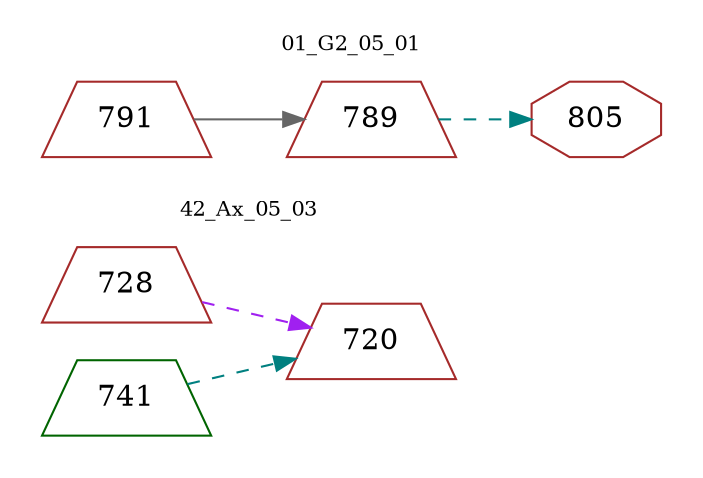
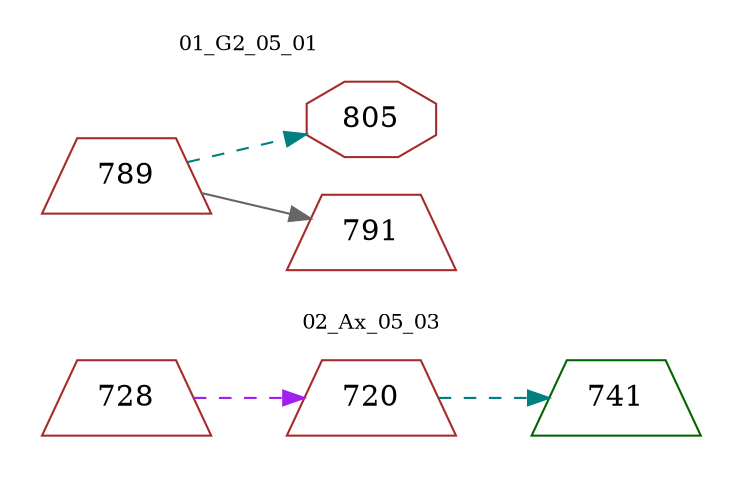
(238, 119) -> (246, 204)
(249, 210) -> (371, 324)
(231, 374) -> (483, 398)
